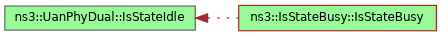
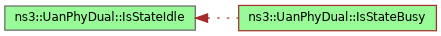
(338, 18) -> (338, 18)
